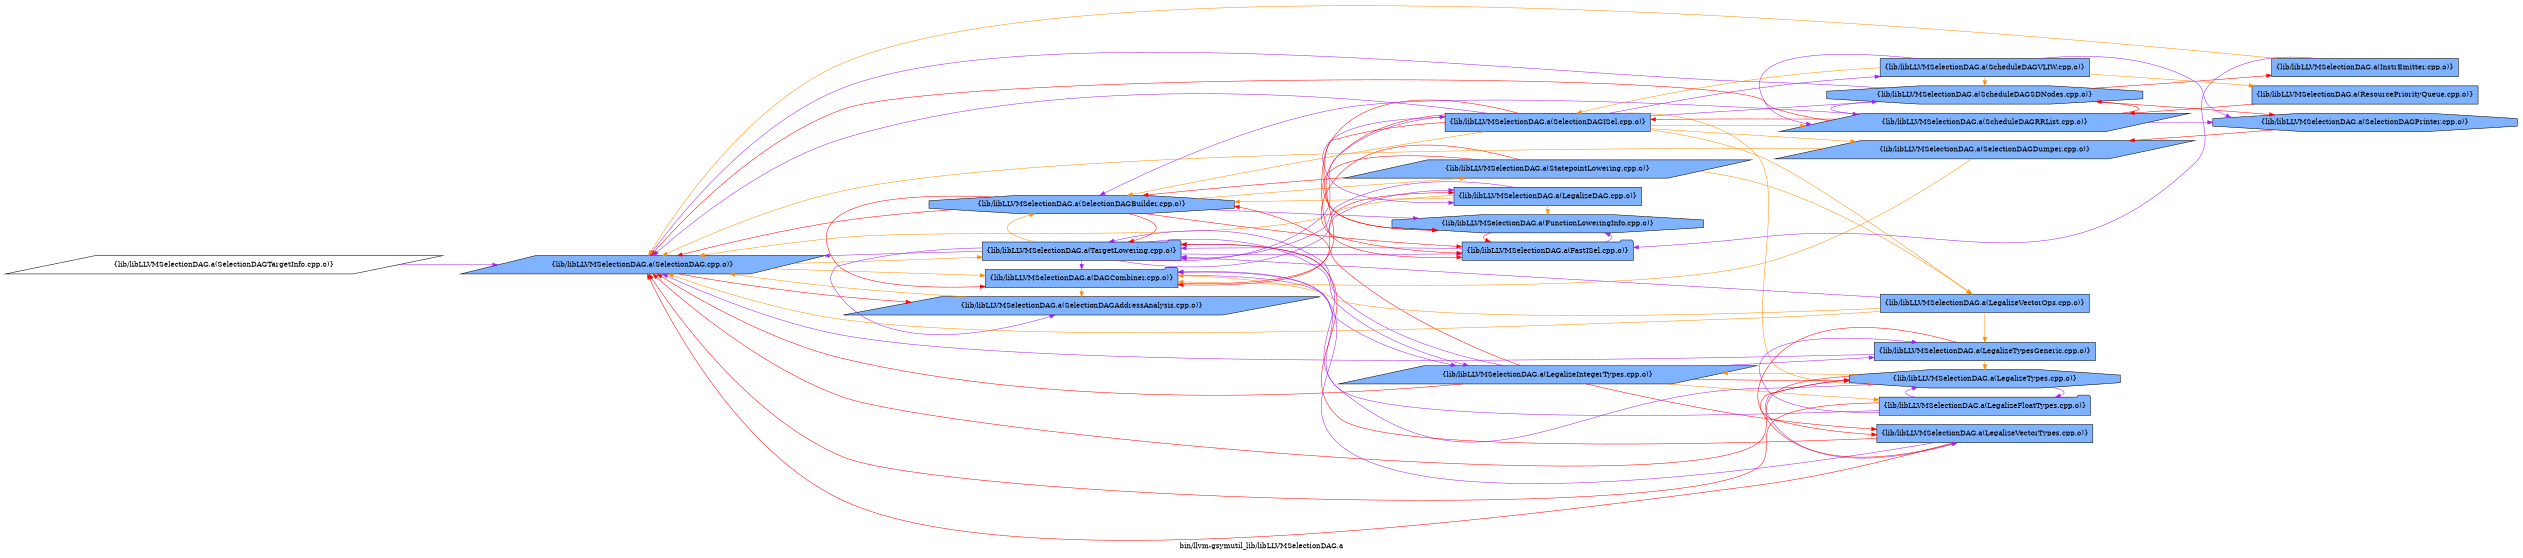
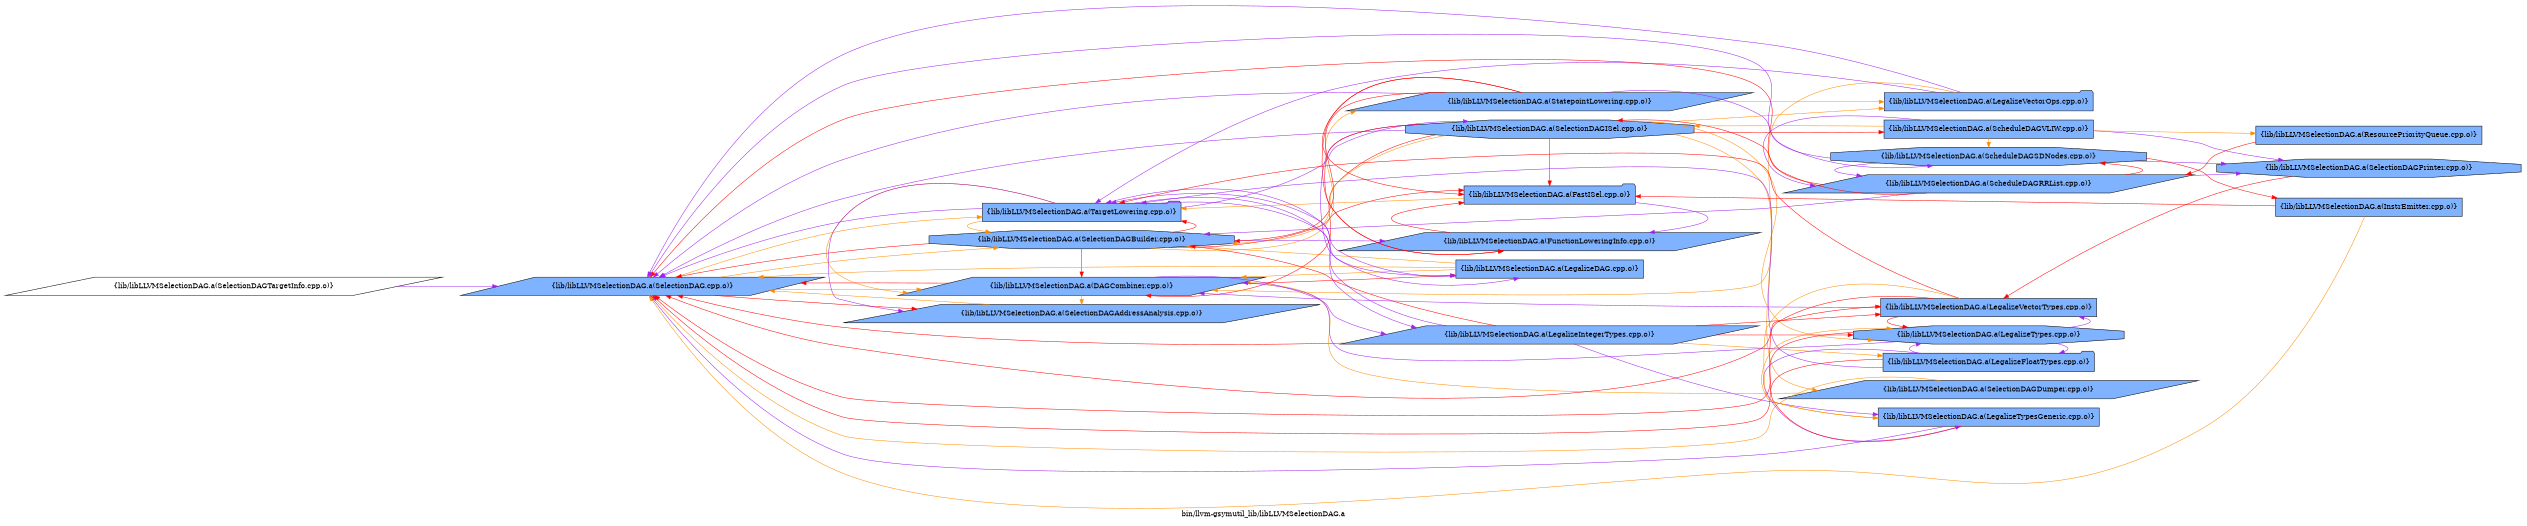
(1741, 90) -> (1786, 133)
(2172, 107) -> (2185, 163)
(1739, 110) -> (1749, 110)
none -> (1022, 117)
(1548, 122) -> (1550, 129)
(1726, 126) -> none
(2208, 135) -> (2144, 222)
(1548, 207) -> (1351, 273)
(1548, 224) -> (1550, 242)
(2026, 241) -> (1958, 201)
(1324, 248) -> (1325, 203)
(1319, 255) -> none
none -> (857, 259)
(1082, 262) -> (881, 193)
(1082, 278) -> (1082, 286)
none -> (877, 283)
(1985, 303) -> (1989, 102)
(1985, 325) -> (1790, 304)
(1274, 332) -> (1256, 7)
(1802, 374) -> none
